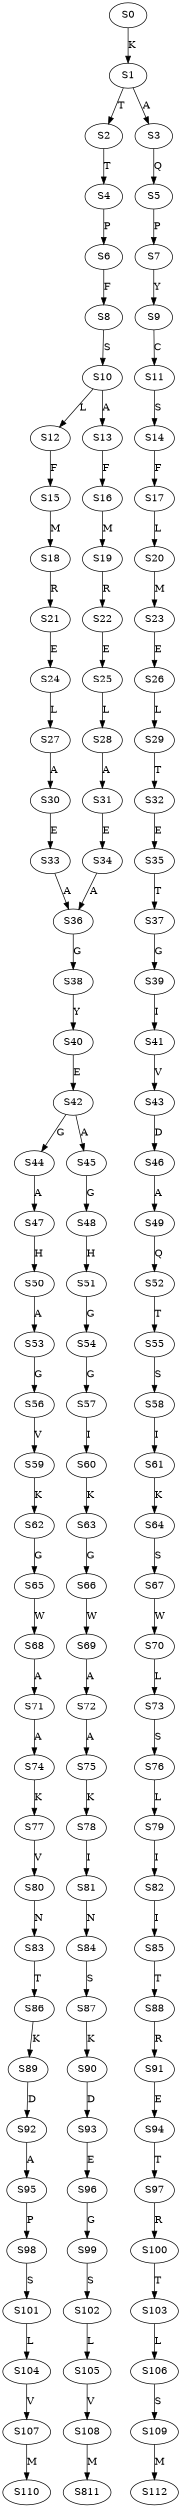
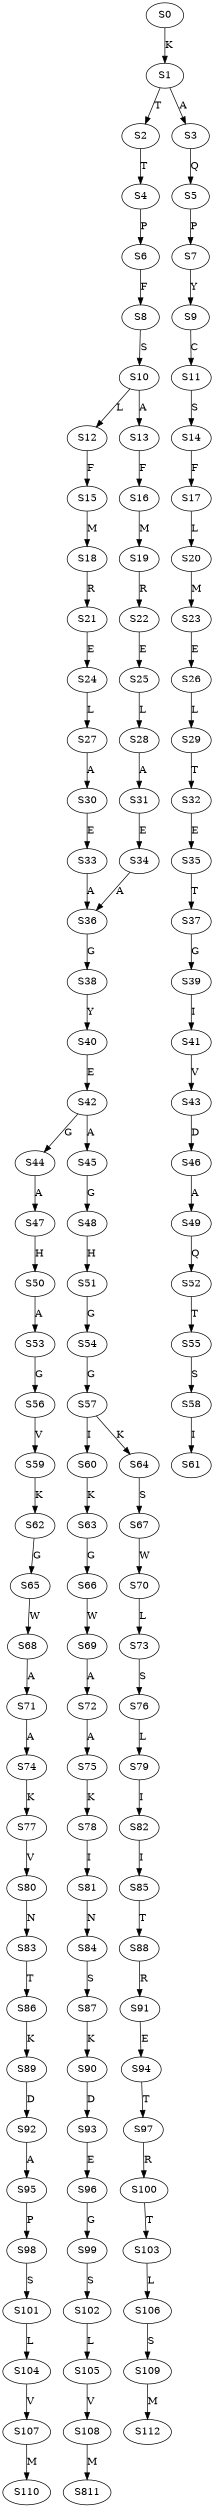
(154, 1492) -> (111, 1432)
